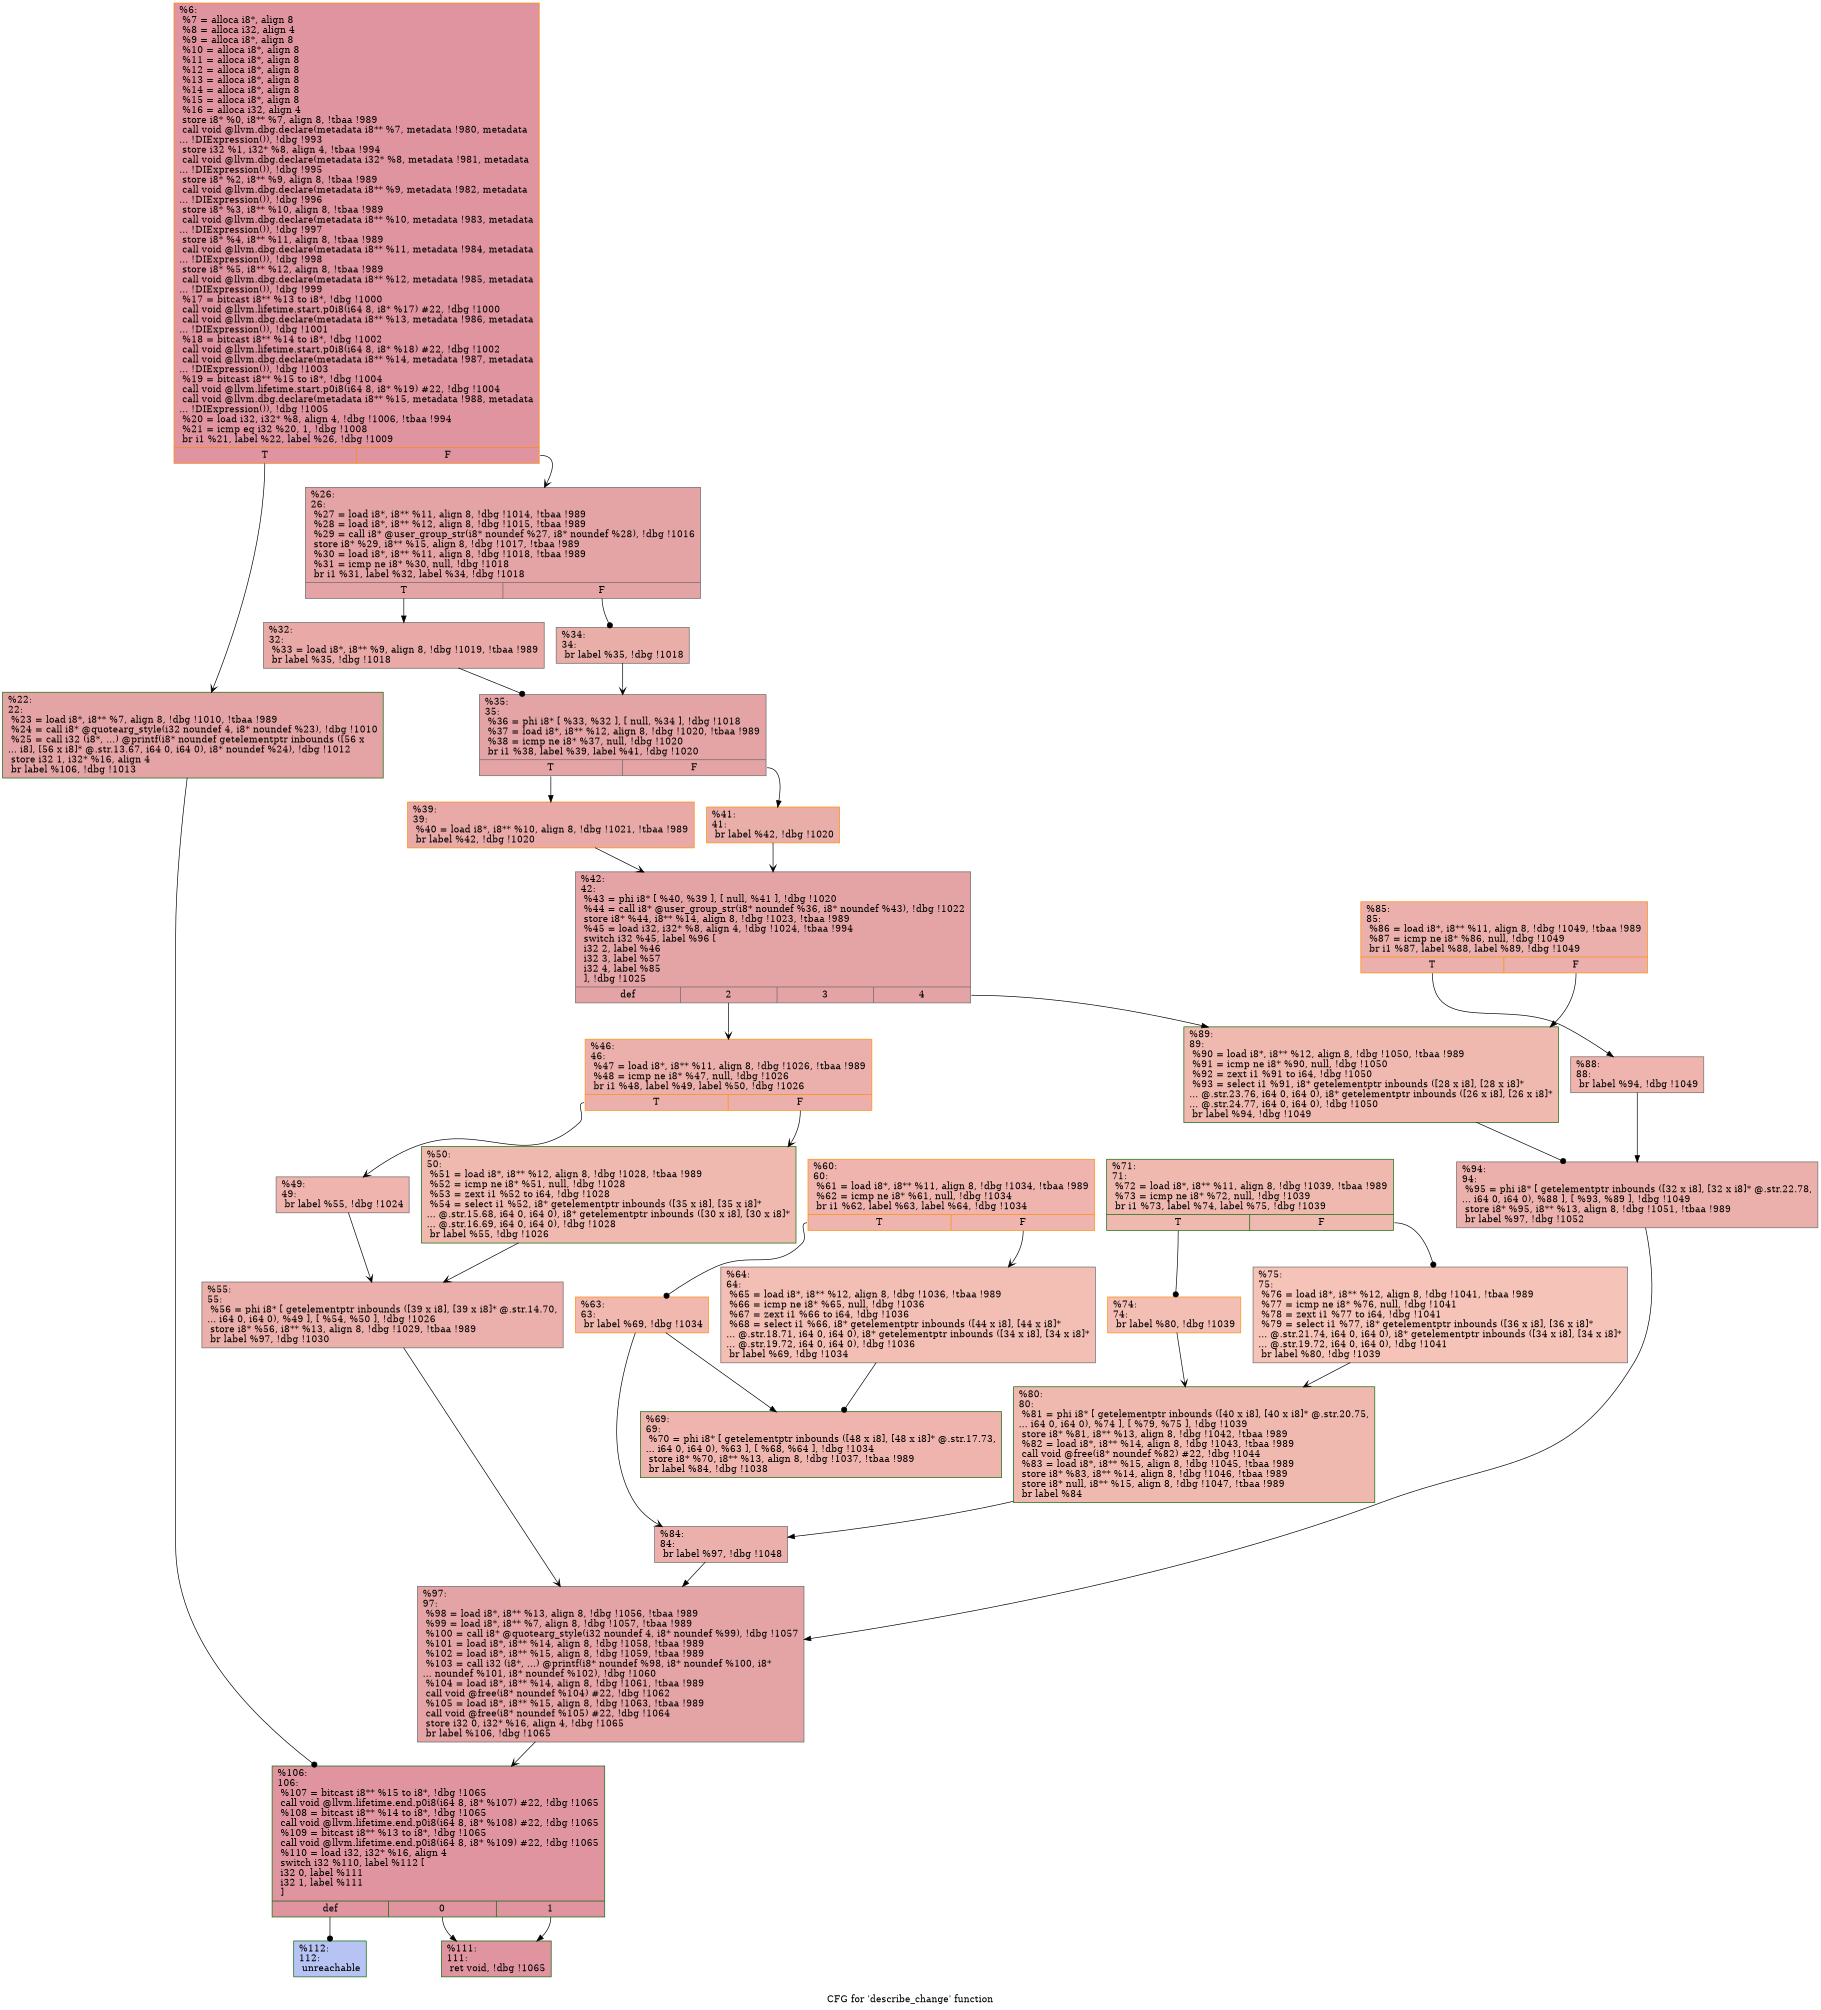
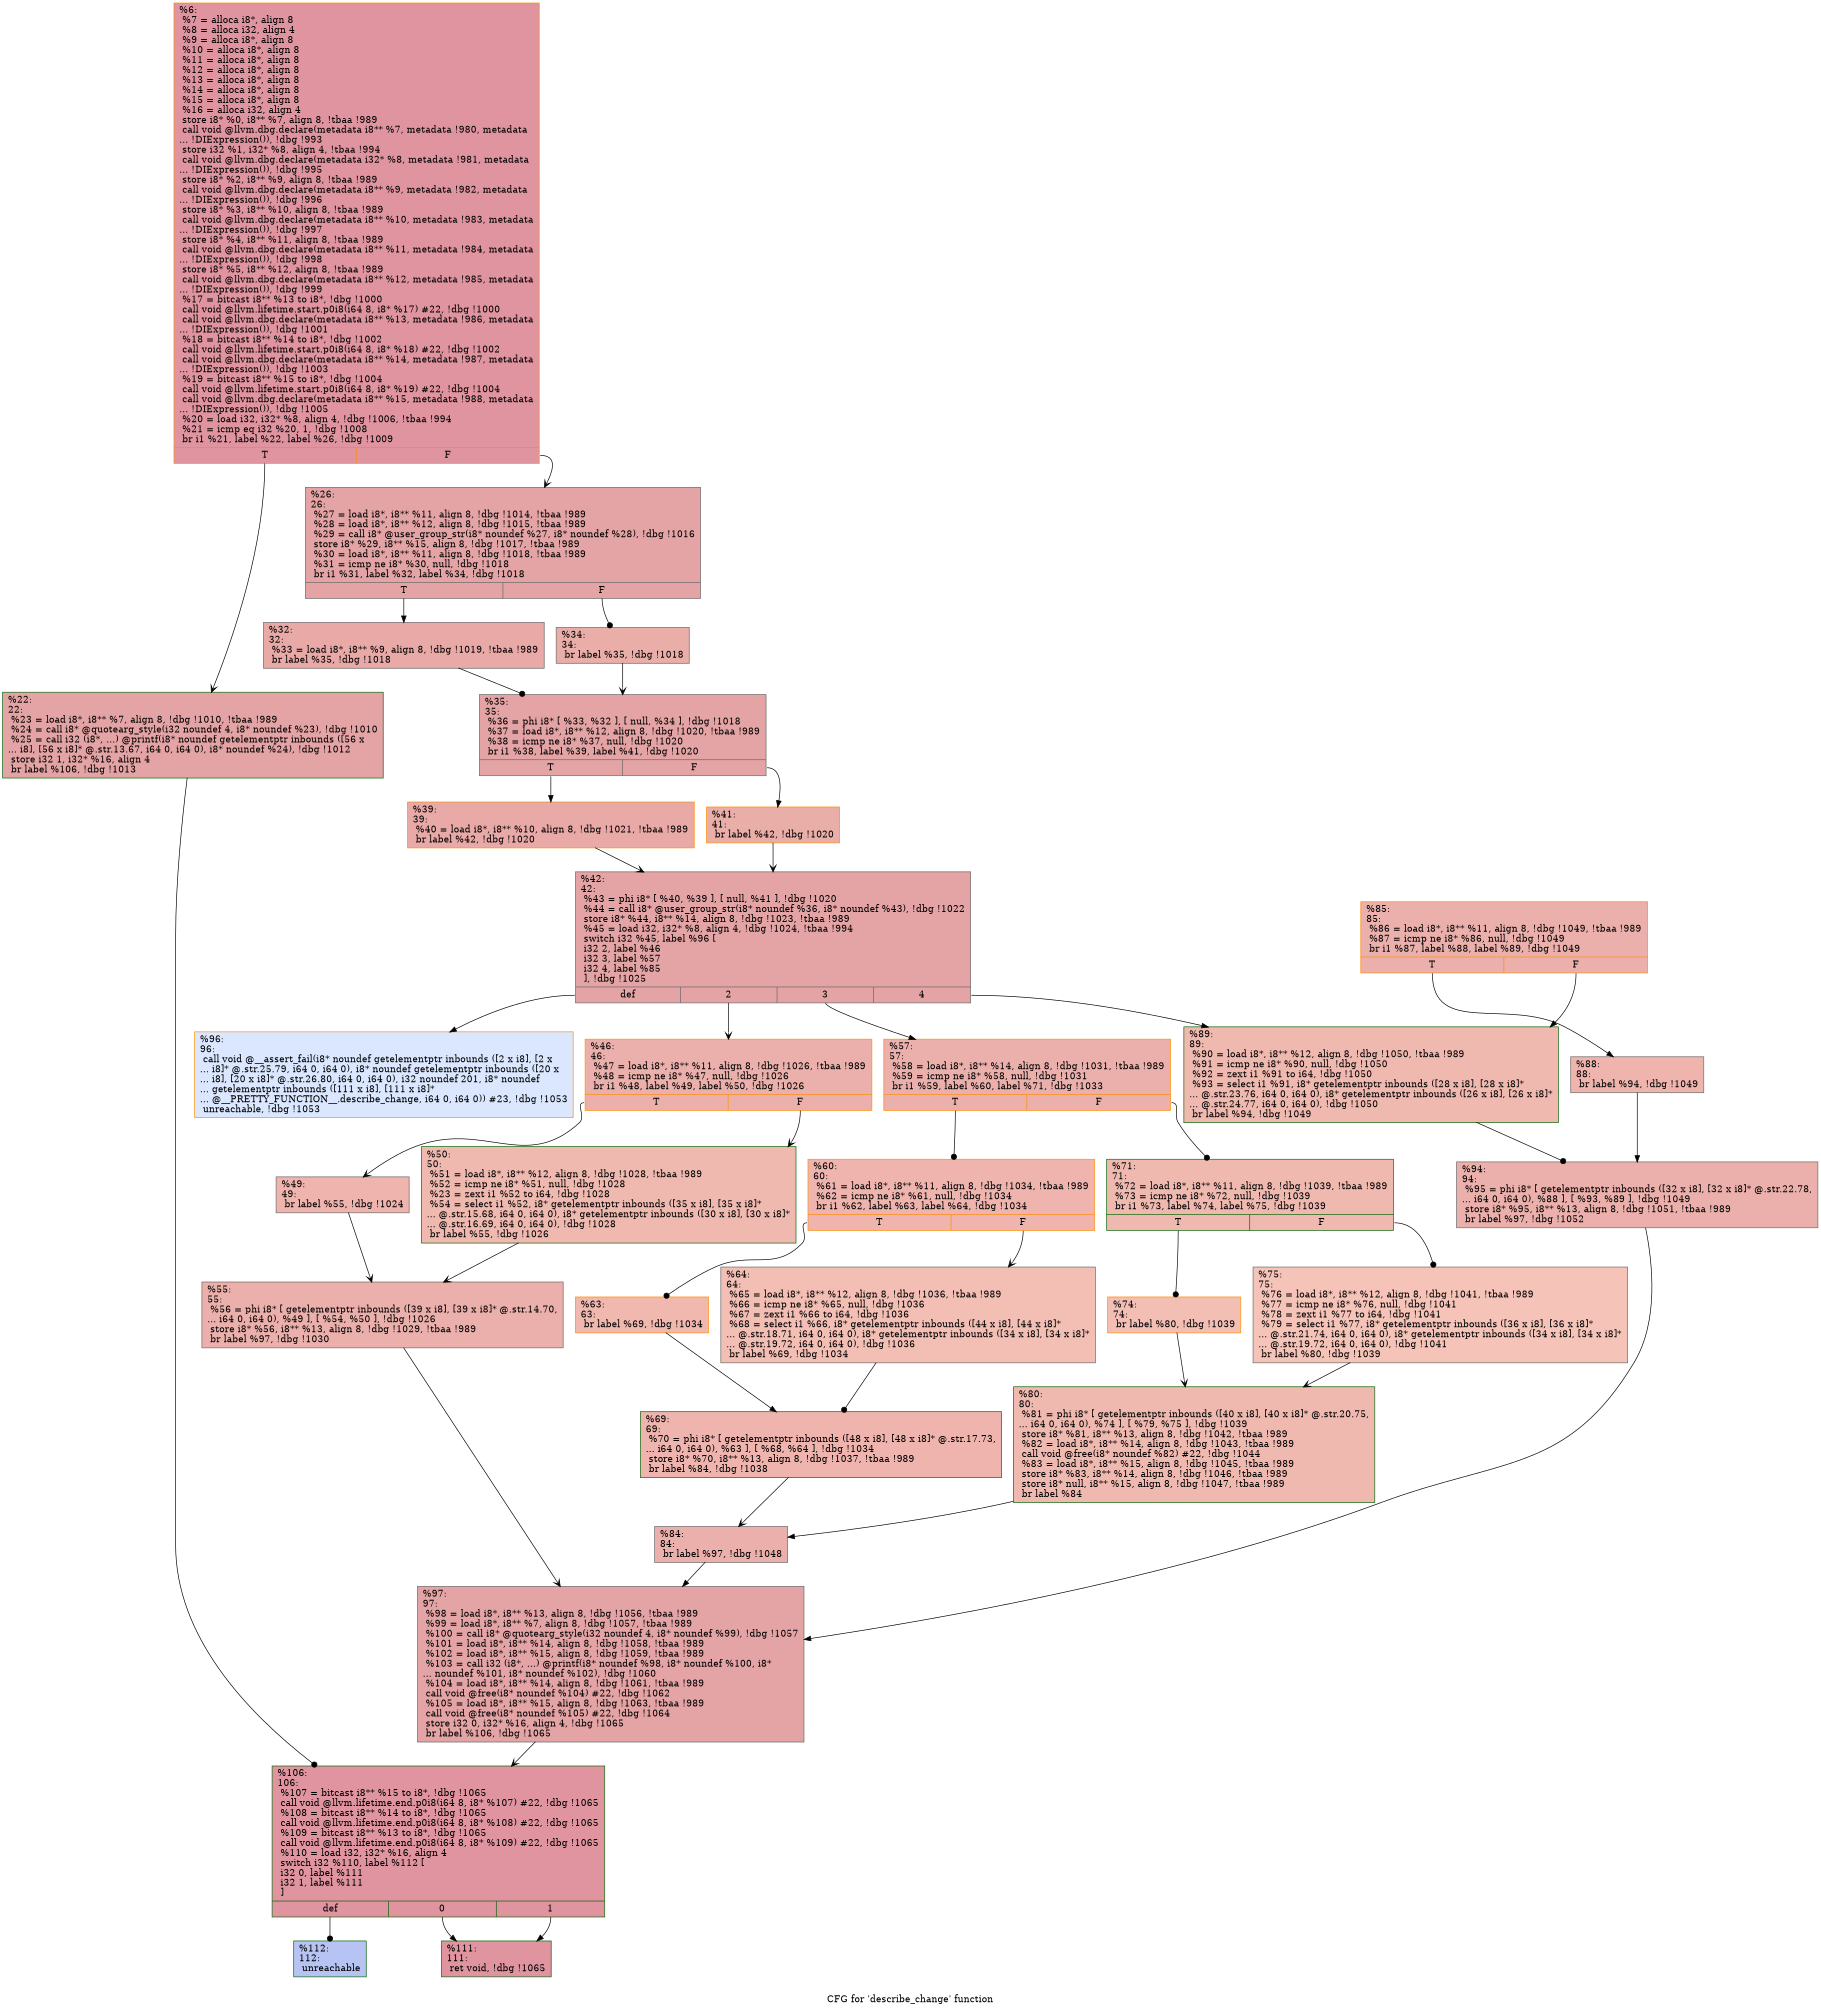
none -> (384, 1075)
none -> (1027, 1075)
(519, 1195) -> (519, 1195)
(617, 1433) -> (766, 1500)
